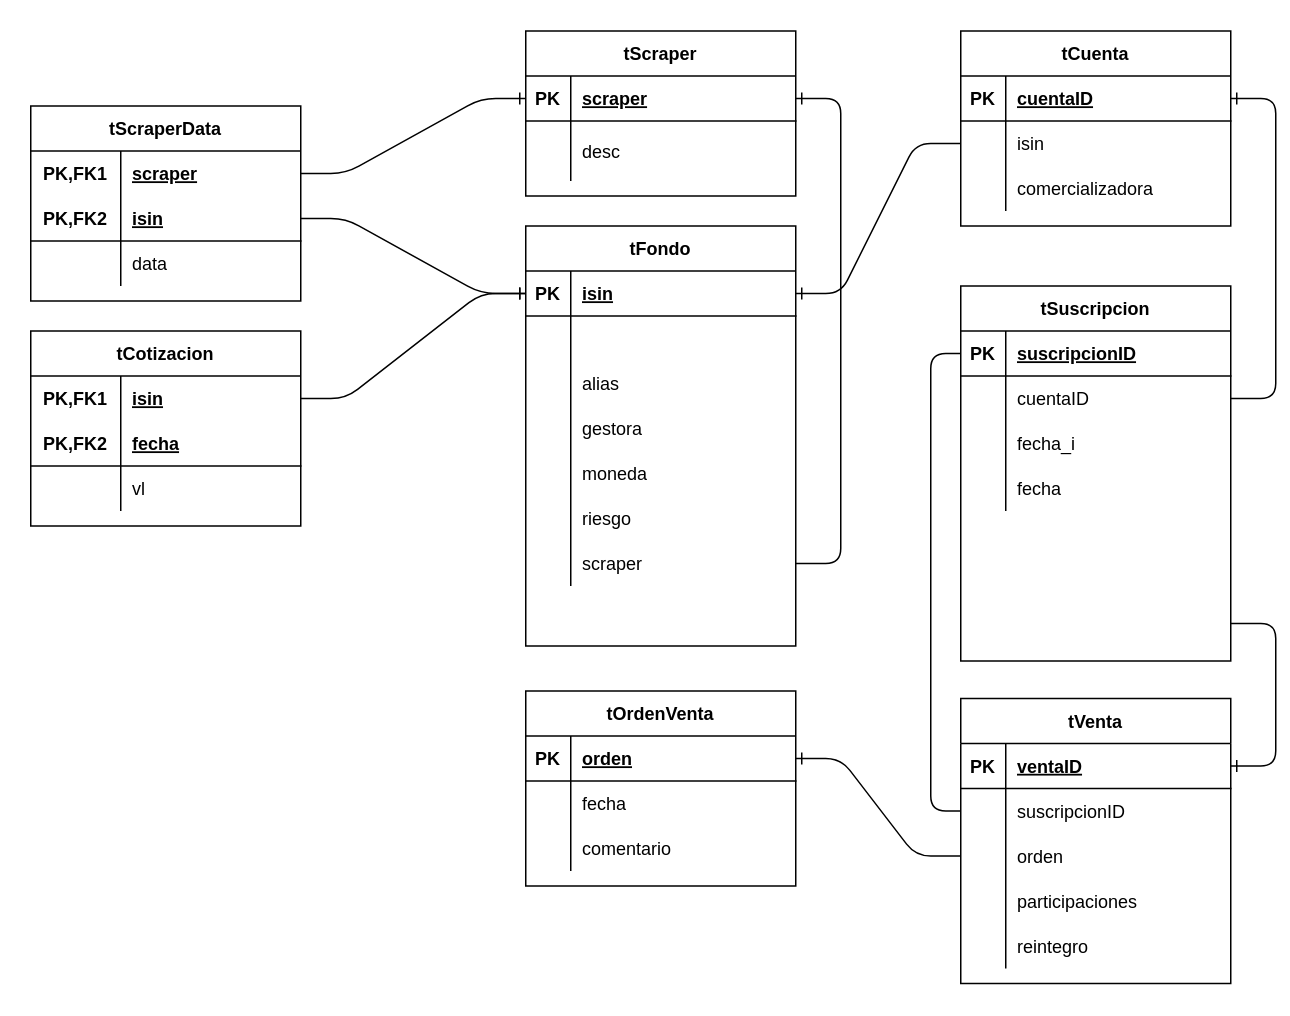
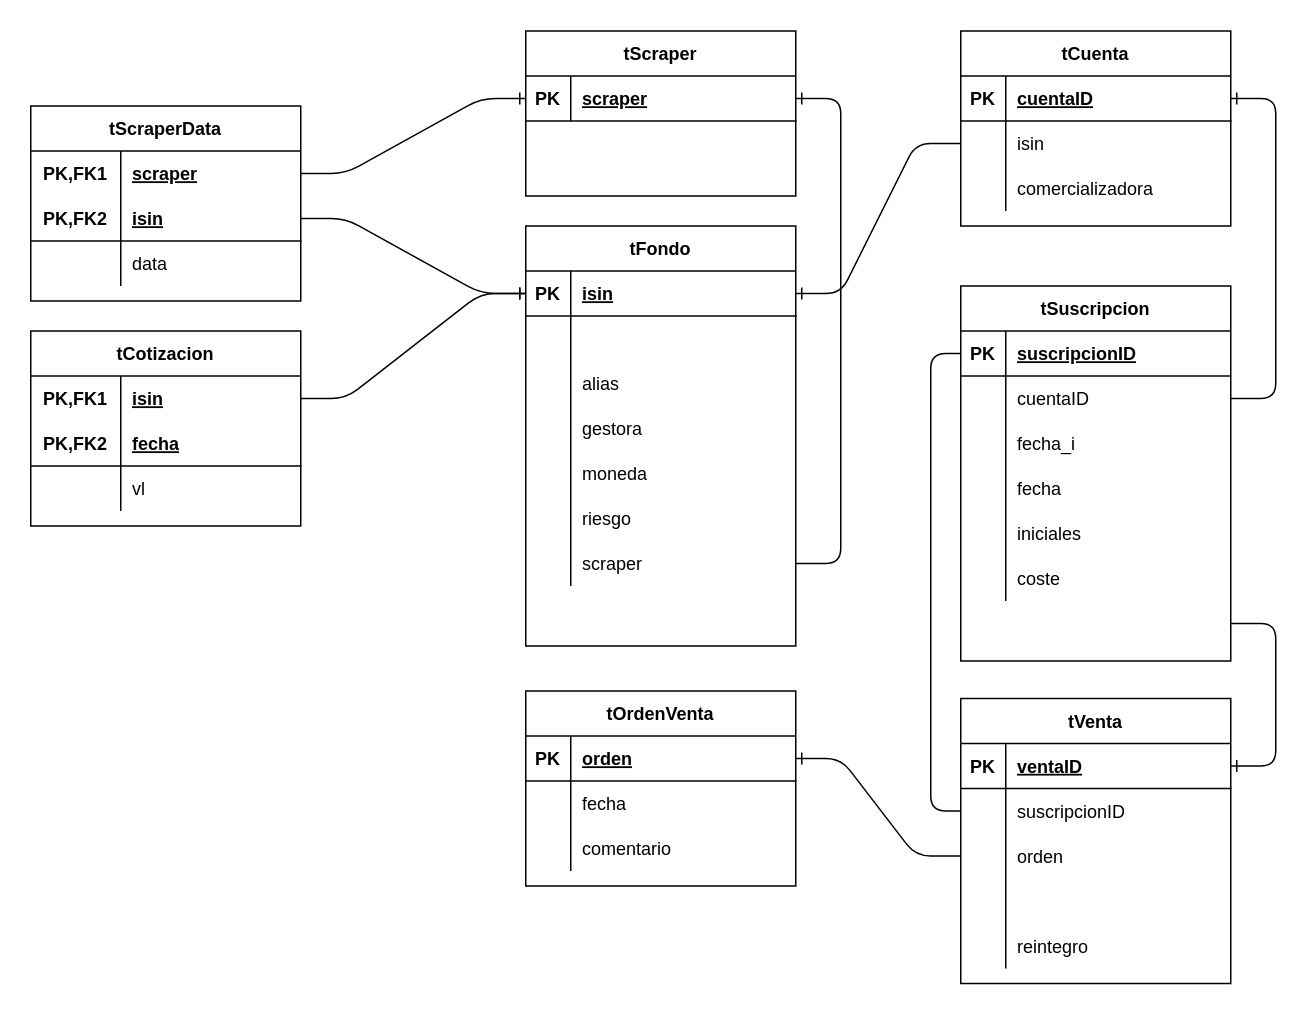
(683, 151) -> none
none -> (1118, 533)
none -> (1118, 578)
(1118, 901) -> none
